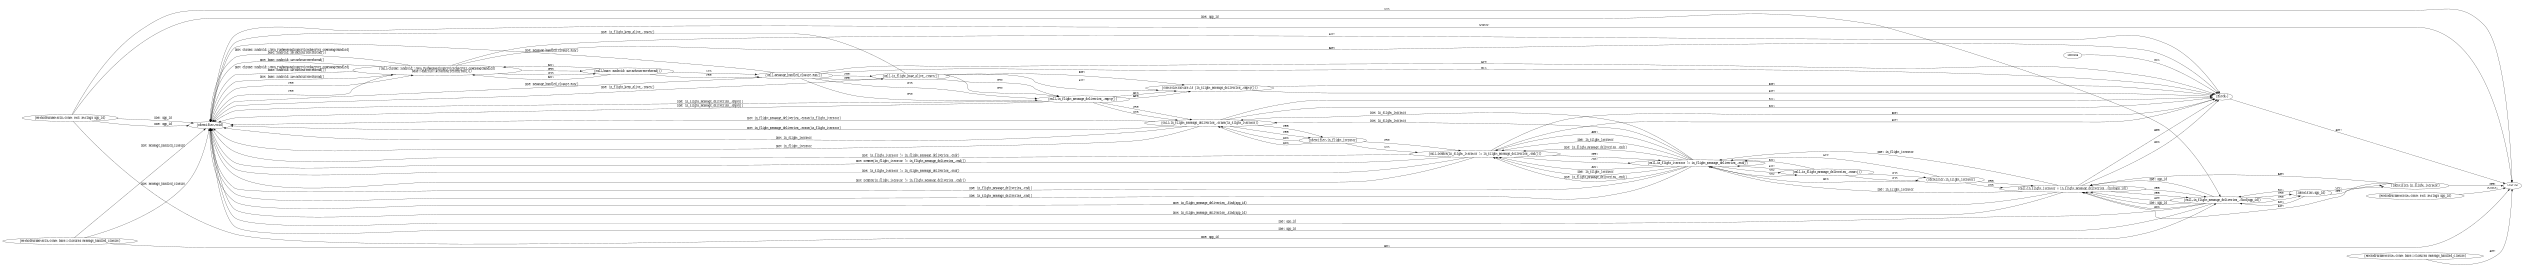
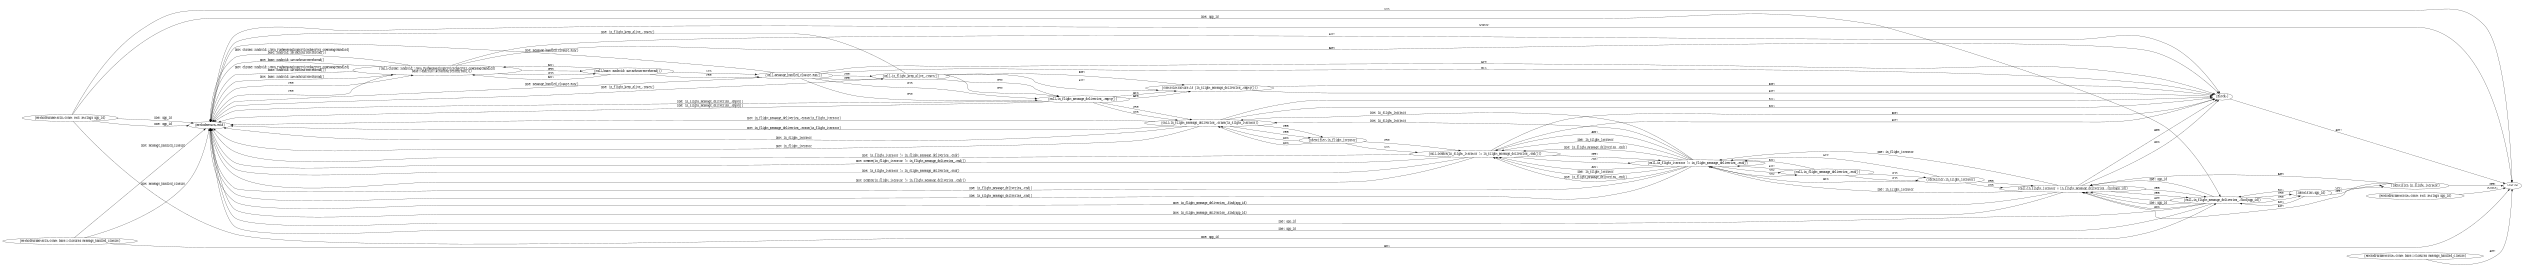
(2073, 55) -> none
(911, 76) -> (911, 76)
(210, 125) -> (210, 125)
(1827, 172) -> (1827, 172)
